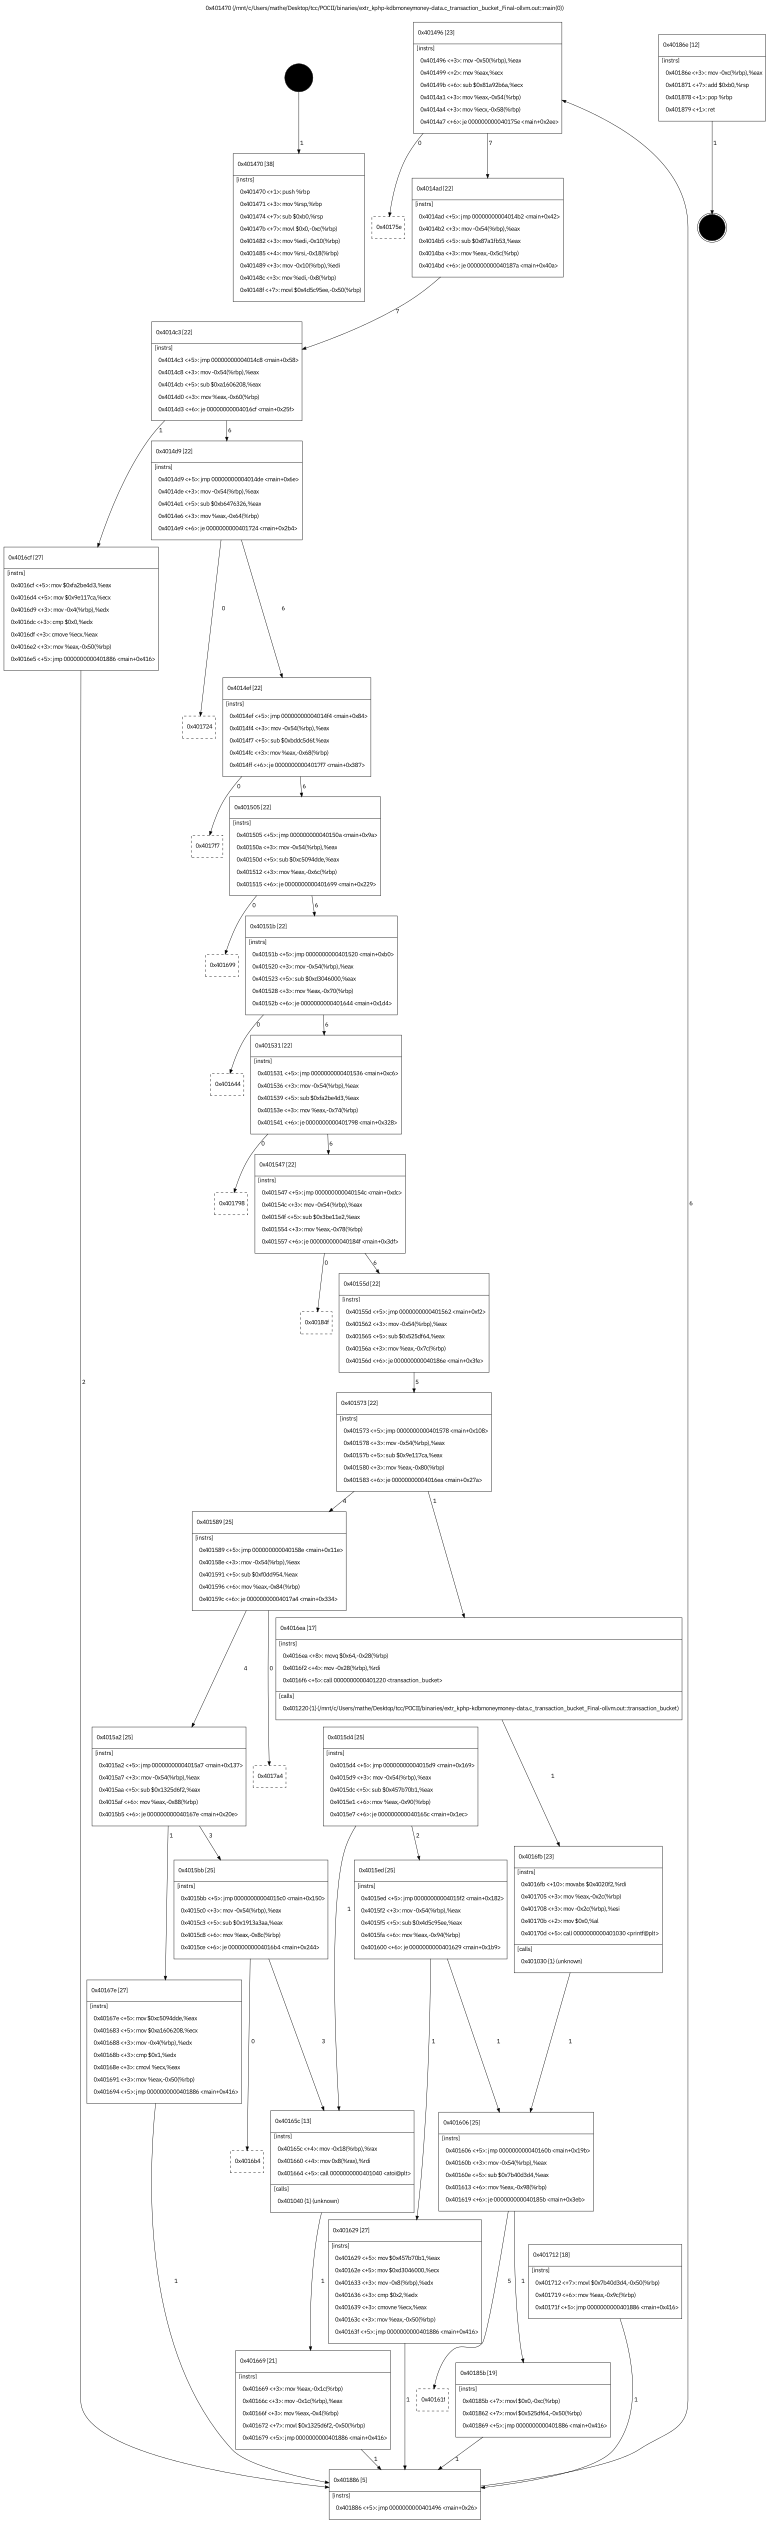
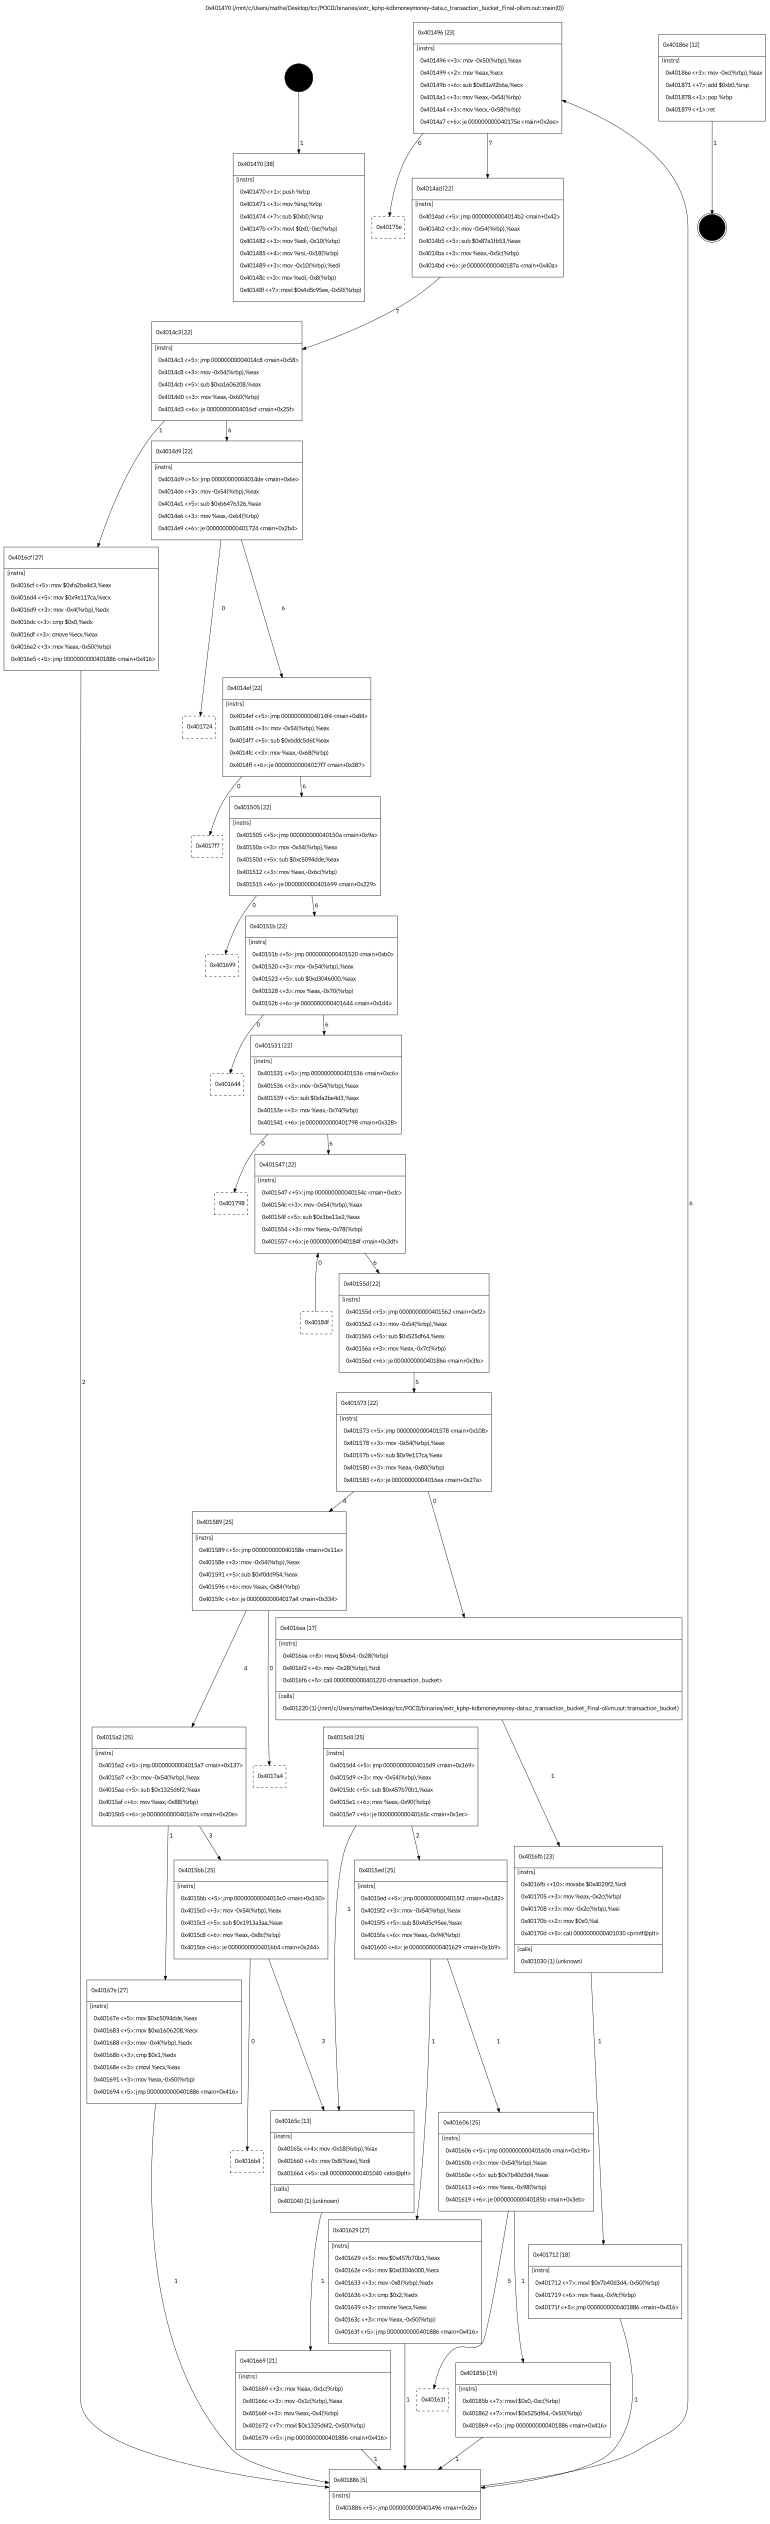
(321, 1281) -> (315, 1284)
(434, 1502) -> (434, 1502)
(551, 2041) -> (597, 2107)
